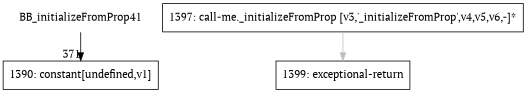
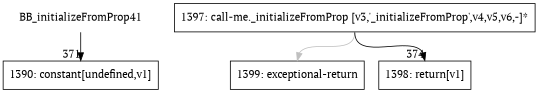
none -> (425, 75)
